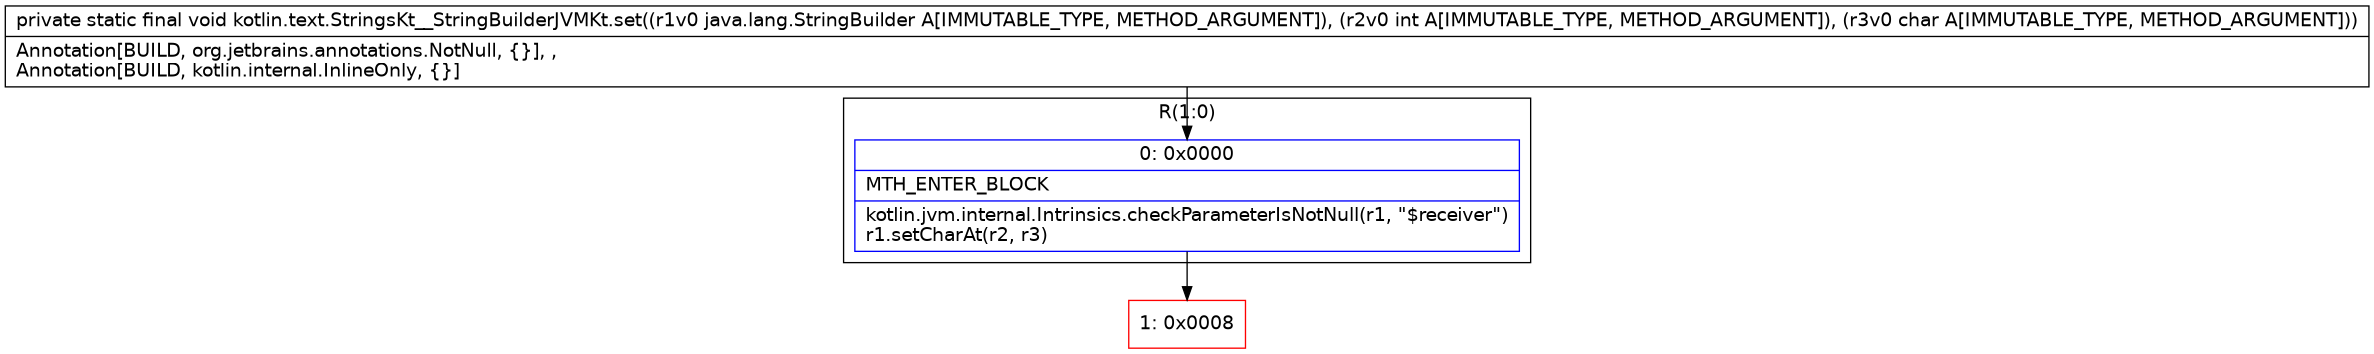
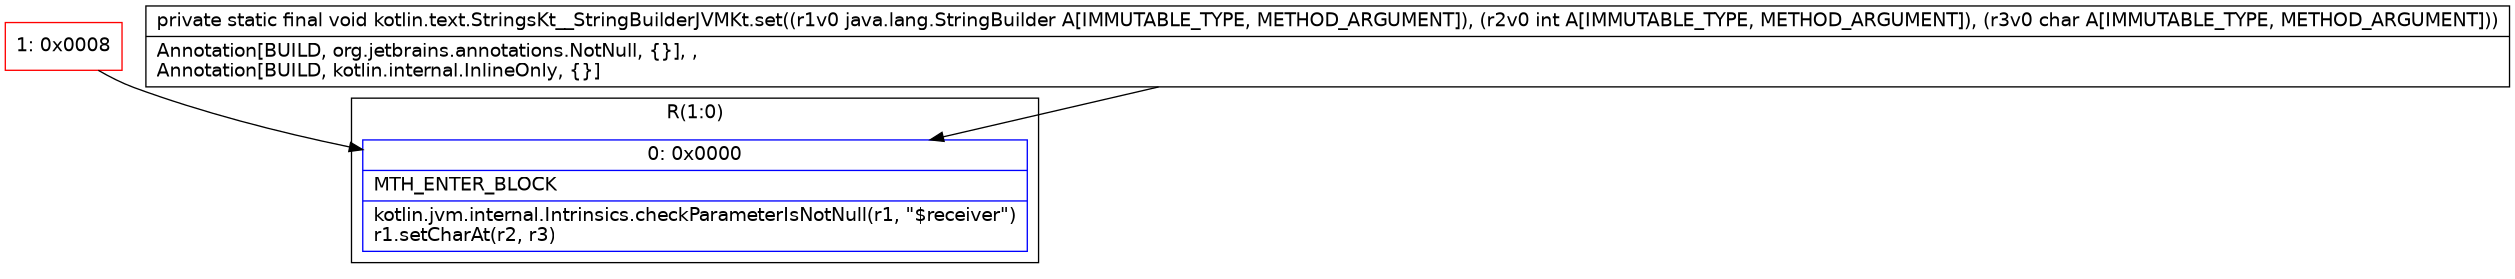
(1187, 271) -> (222, 116)
